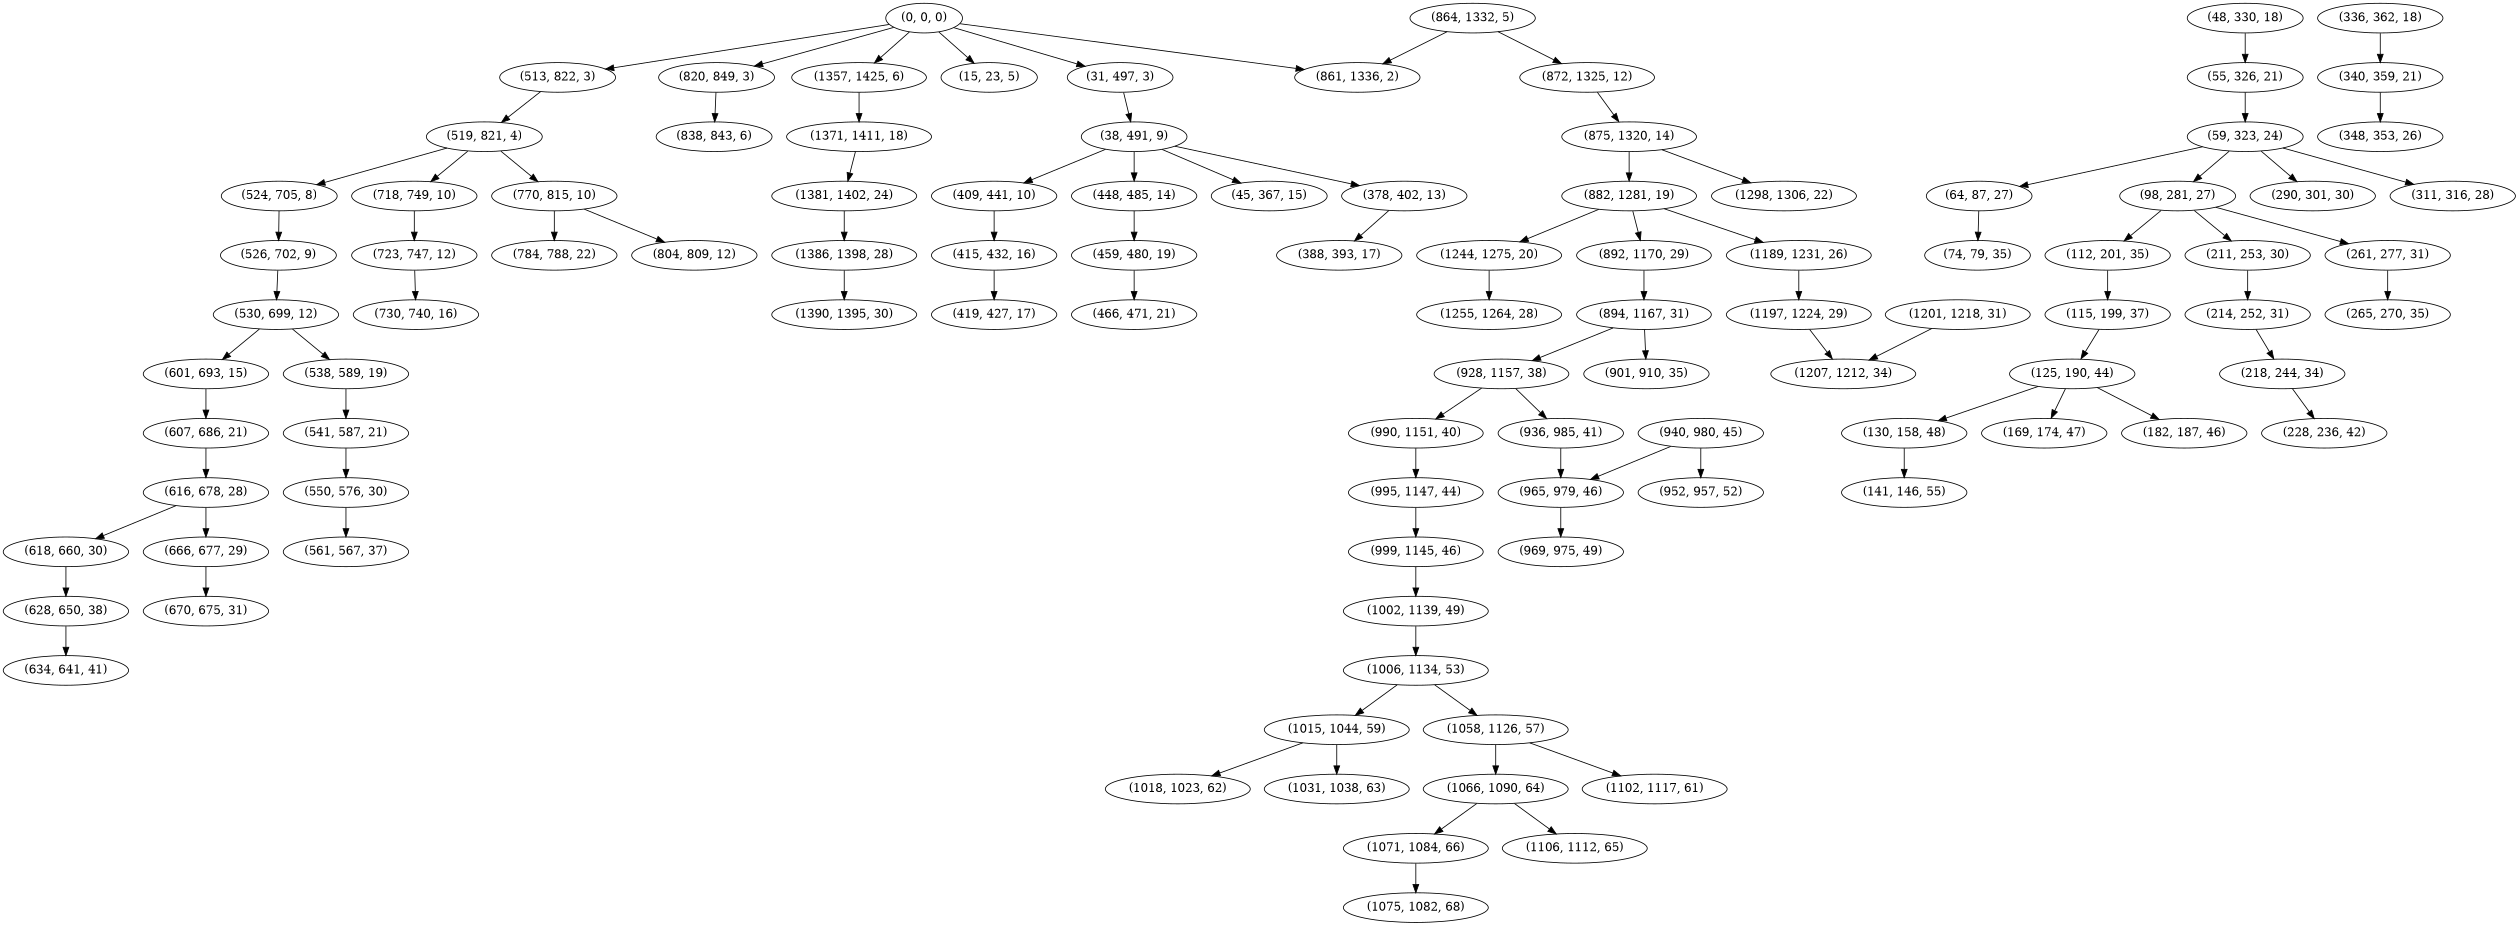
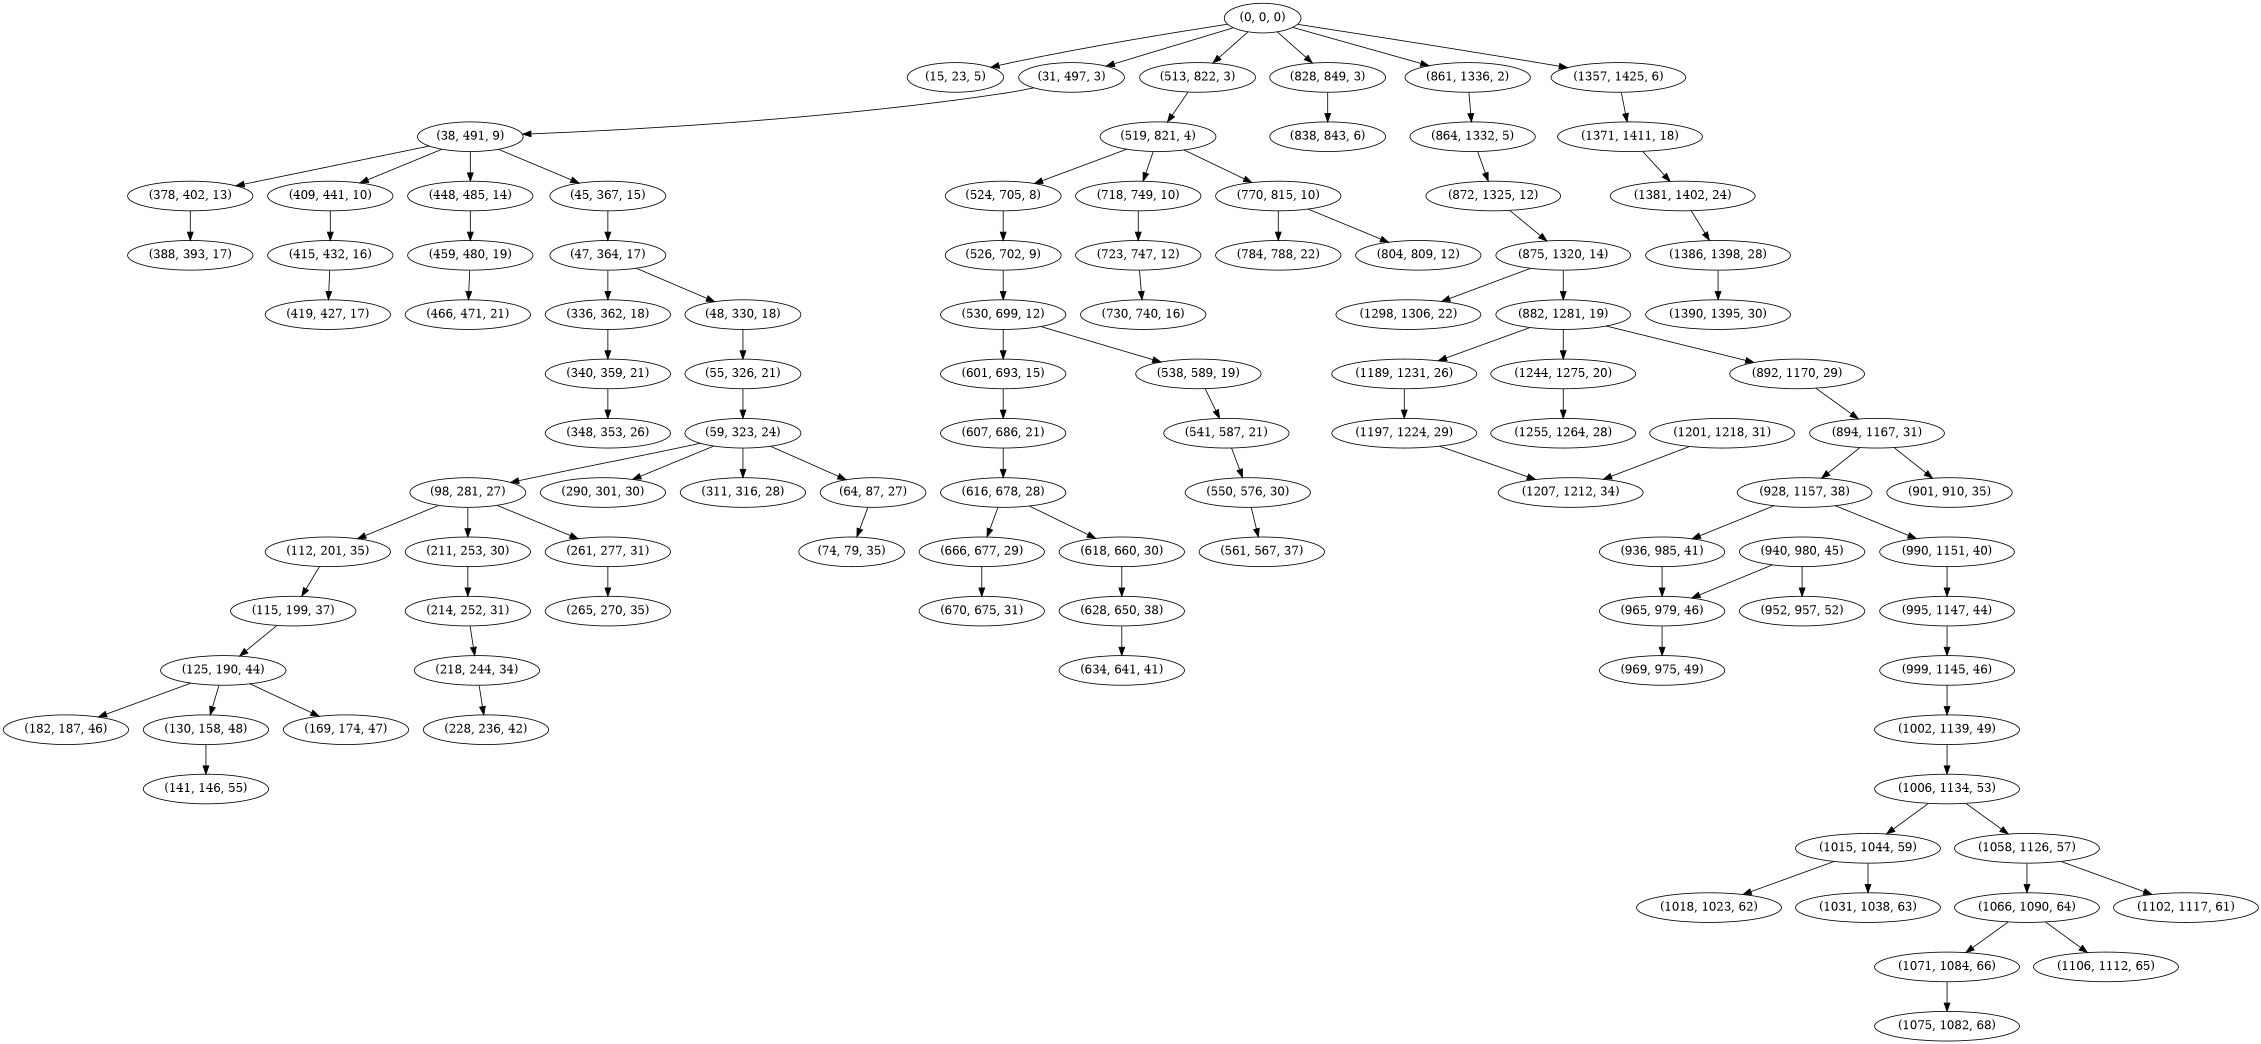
(1419, 46) -> (1470, 103)
(717, 77) -> (1328, 77)
none -> (608, 255)
